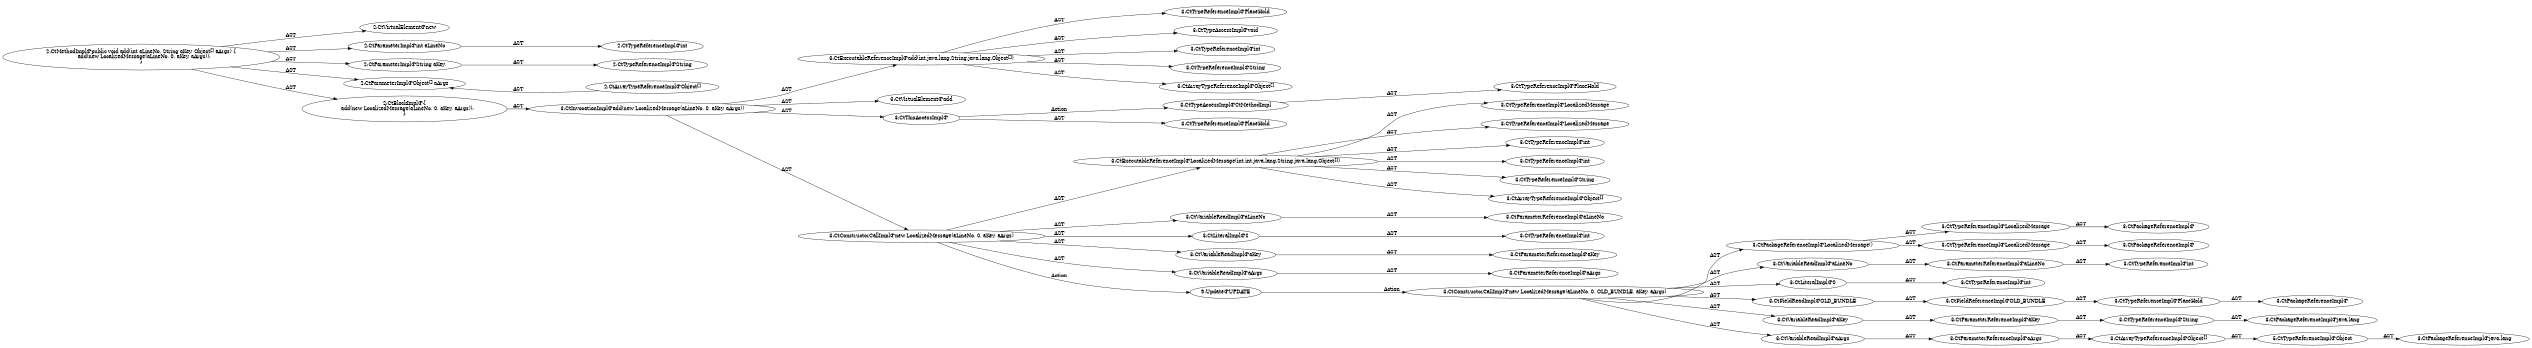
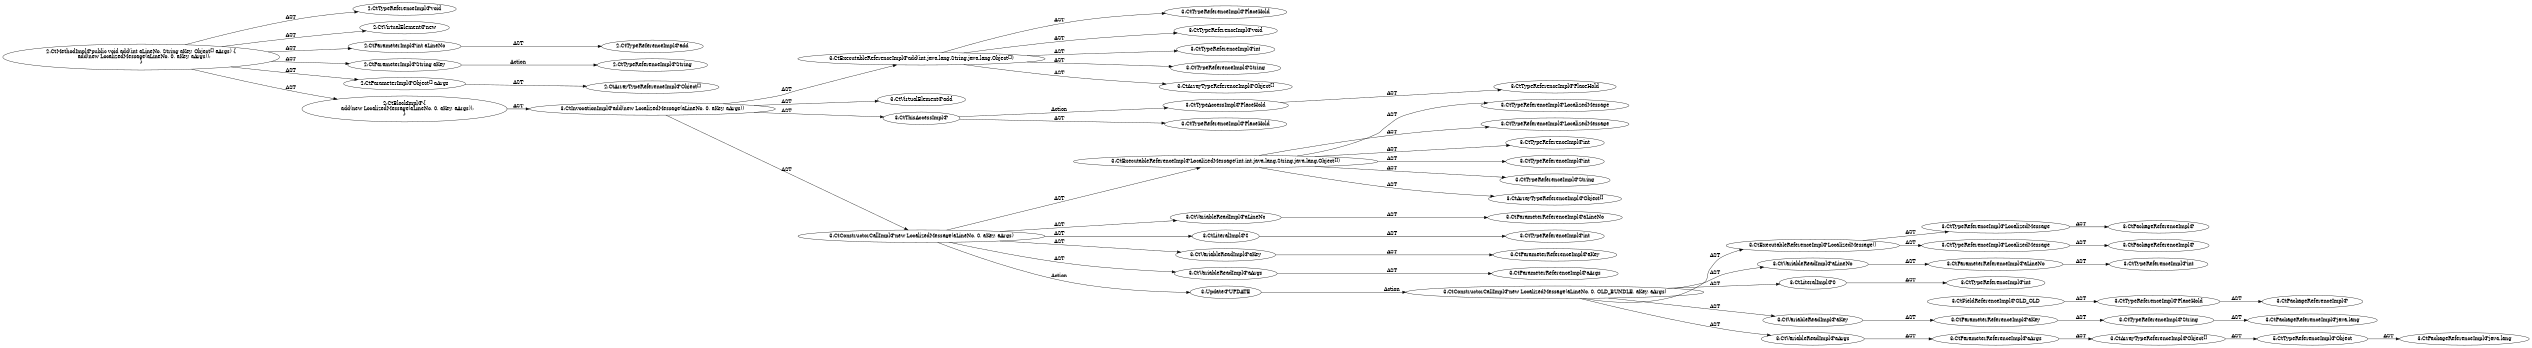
none -> (405, 9)
(1226, 31) -> (1226, 31)
(652, 46) -> (652, 46)
(518, 62) -> (518, 62)
(526, 92) -> (524, 85)
(1226, 105) -> (1226, 105)
(1813, 246) -> (1813, 246)
(1226, 292) -> (1226, 292)
(1813, 302) -> none
(1996, 302) -> (1996, 302)
